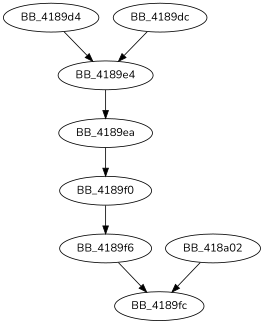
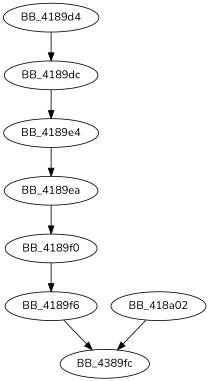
(76, 44) -> (51, 43)
(159, 306) -> (105, 364)
